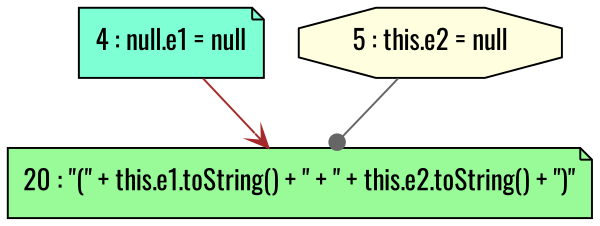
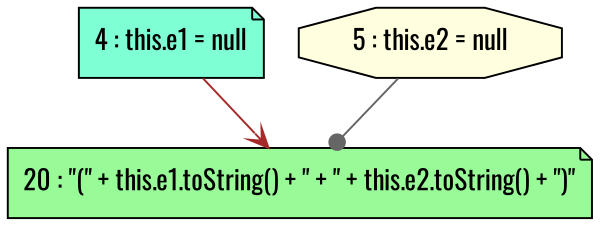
(171, 43) -> (171, 43)
